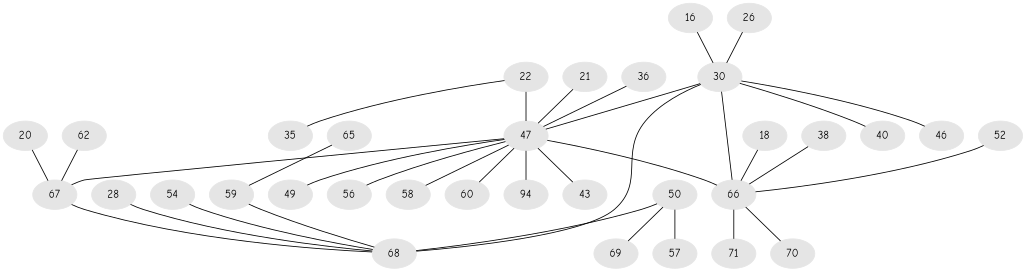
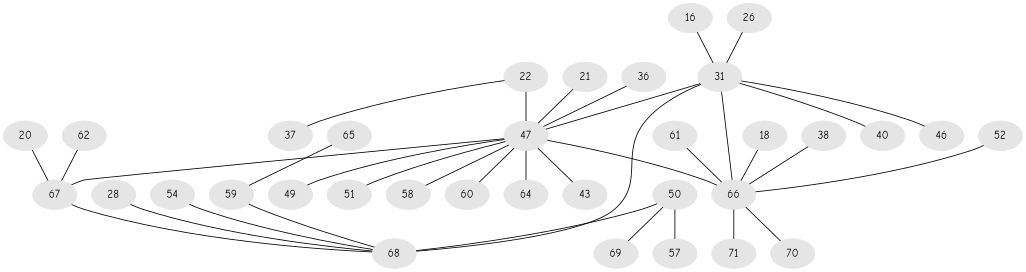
(720, 77) -> (720, 77)
(290, 136) -> (290, 136)
none -> (675, 136)
(349, 195) -> (349, 195)
(526, 195) -> (526, 195)
